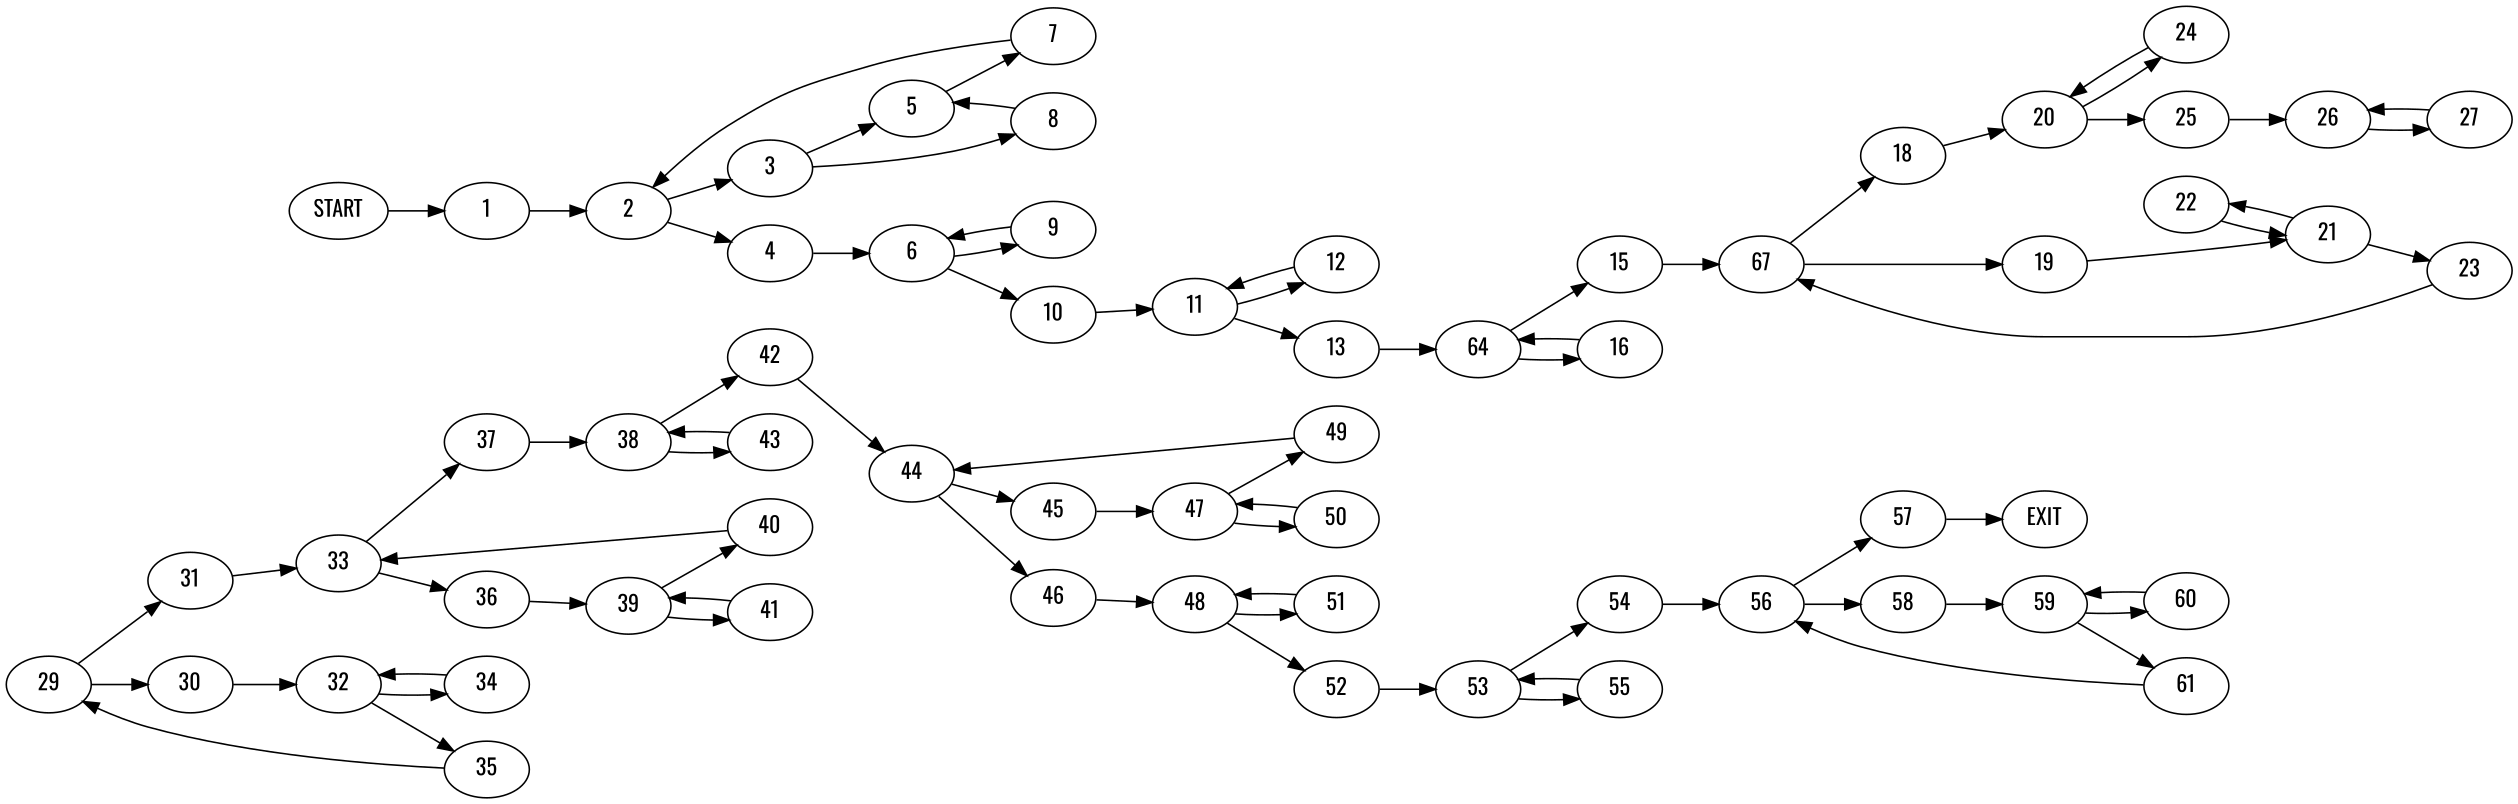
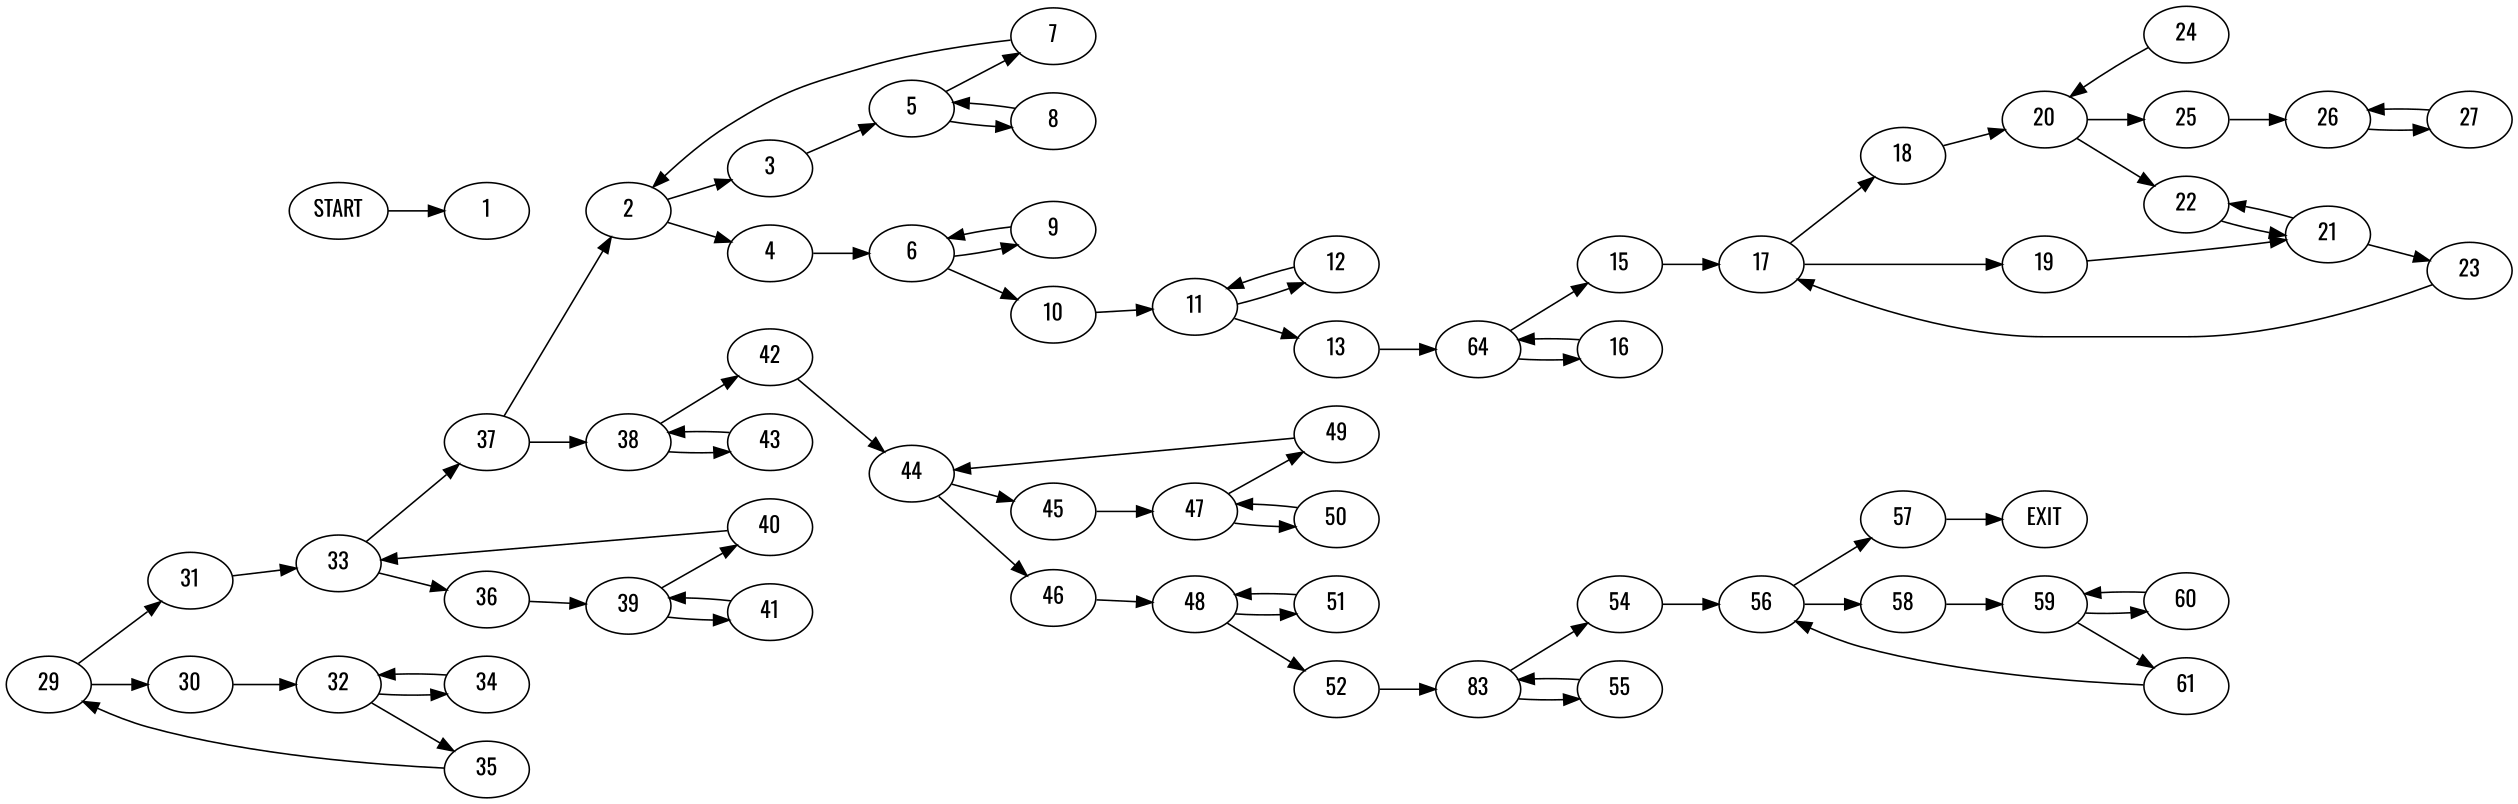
(2116, 88) -> (2109, 158)
(907, 159) -> (973, 125)
(550, 211) -> (554, 333)
(1762, 264) -> (1762, 264)
(1478, 689) -> (1478, 689)
